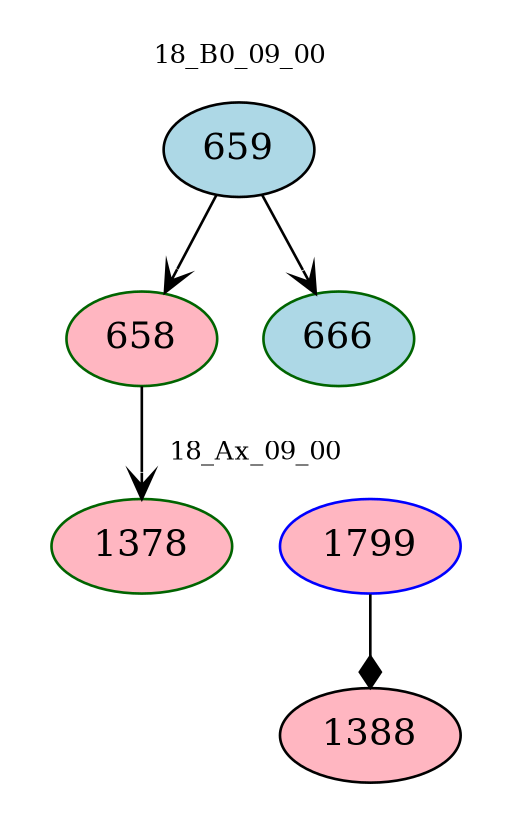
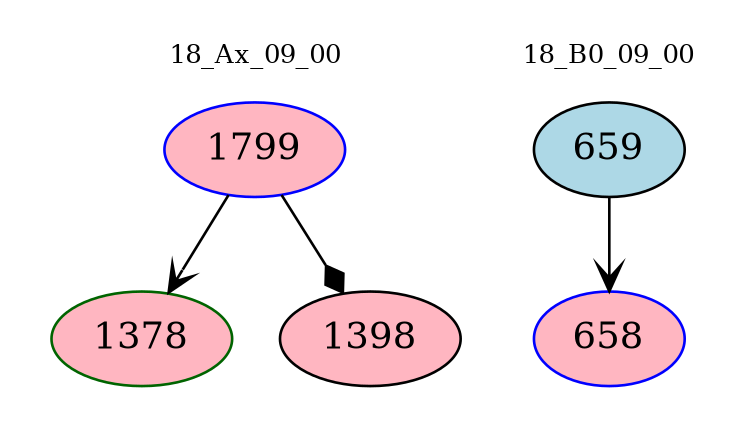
(142, 339) -> (609, 339)
(339, 339) -> none
(142, 444) -> (206, 232)
(370, 735) -> (370, 339)
